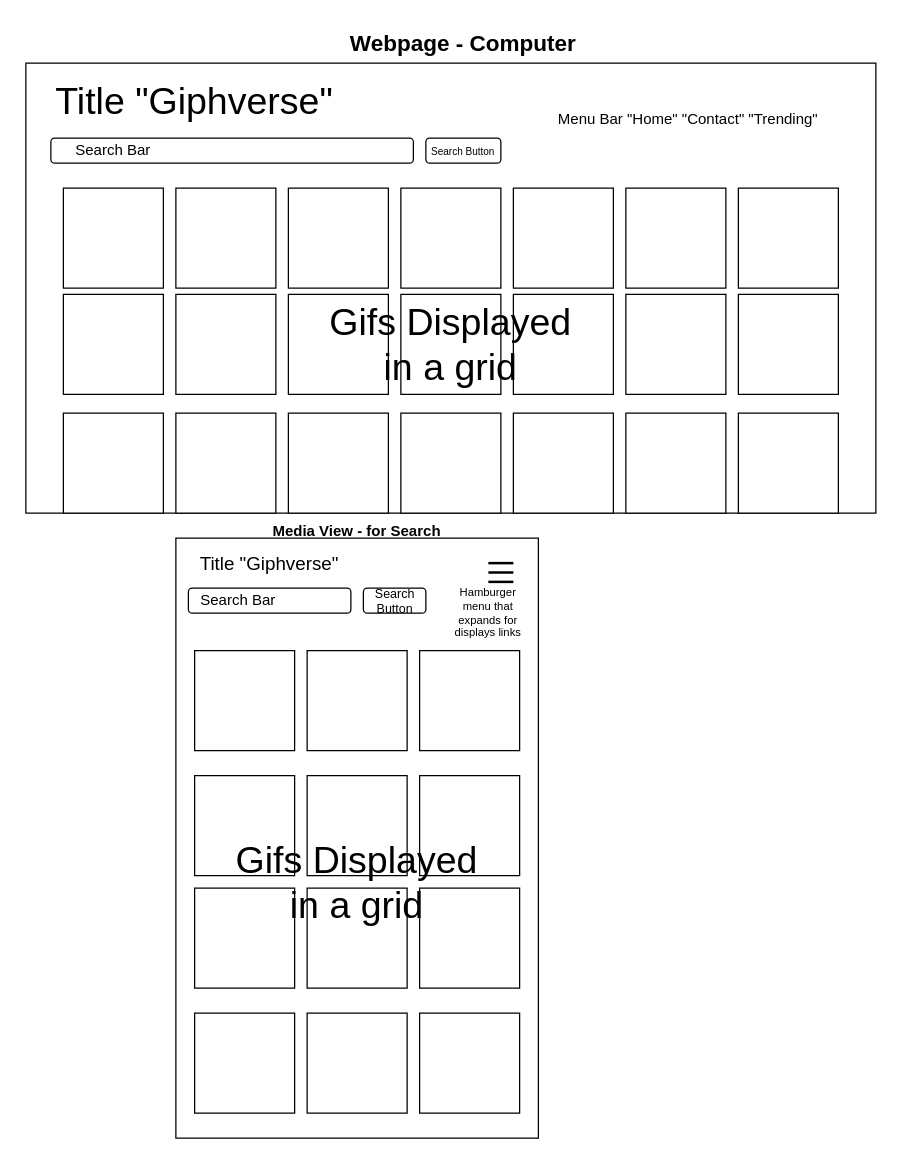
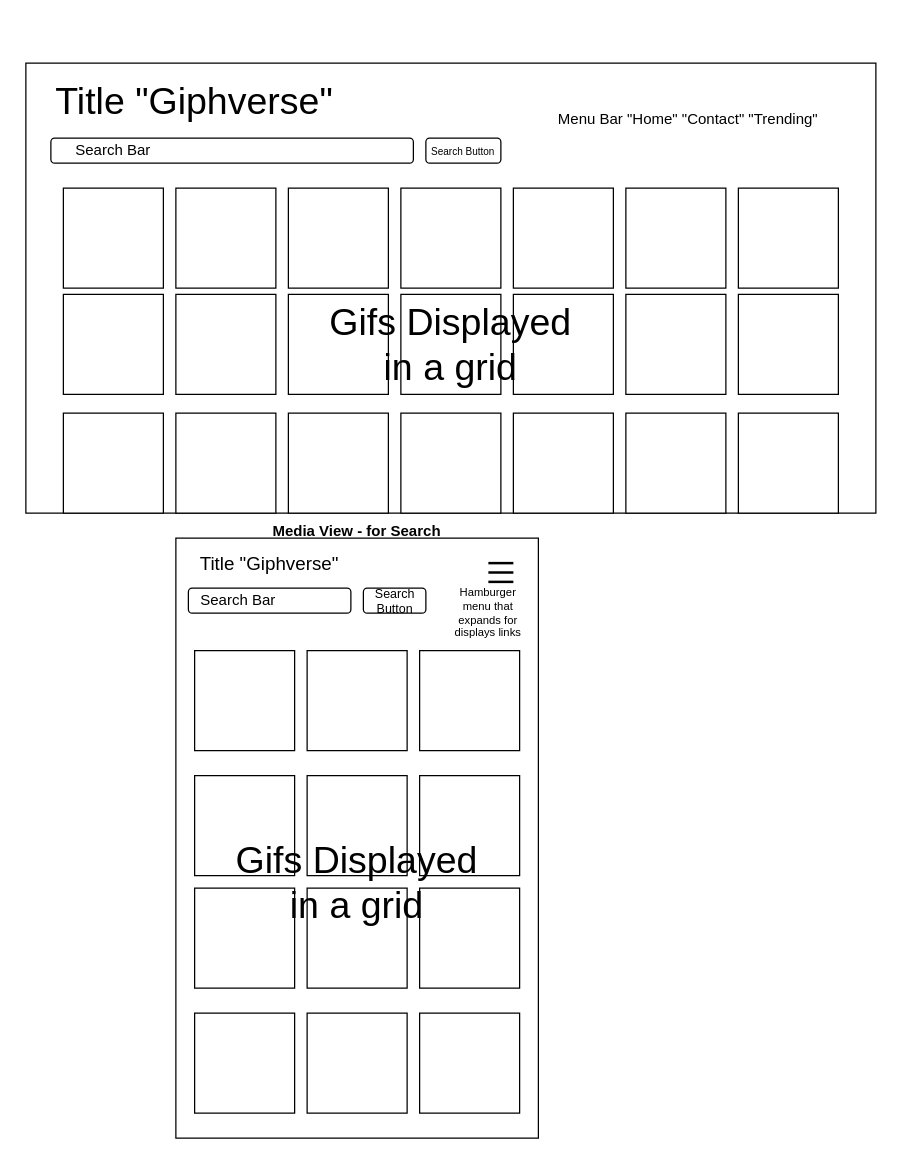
(463, 44) -> none
